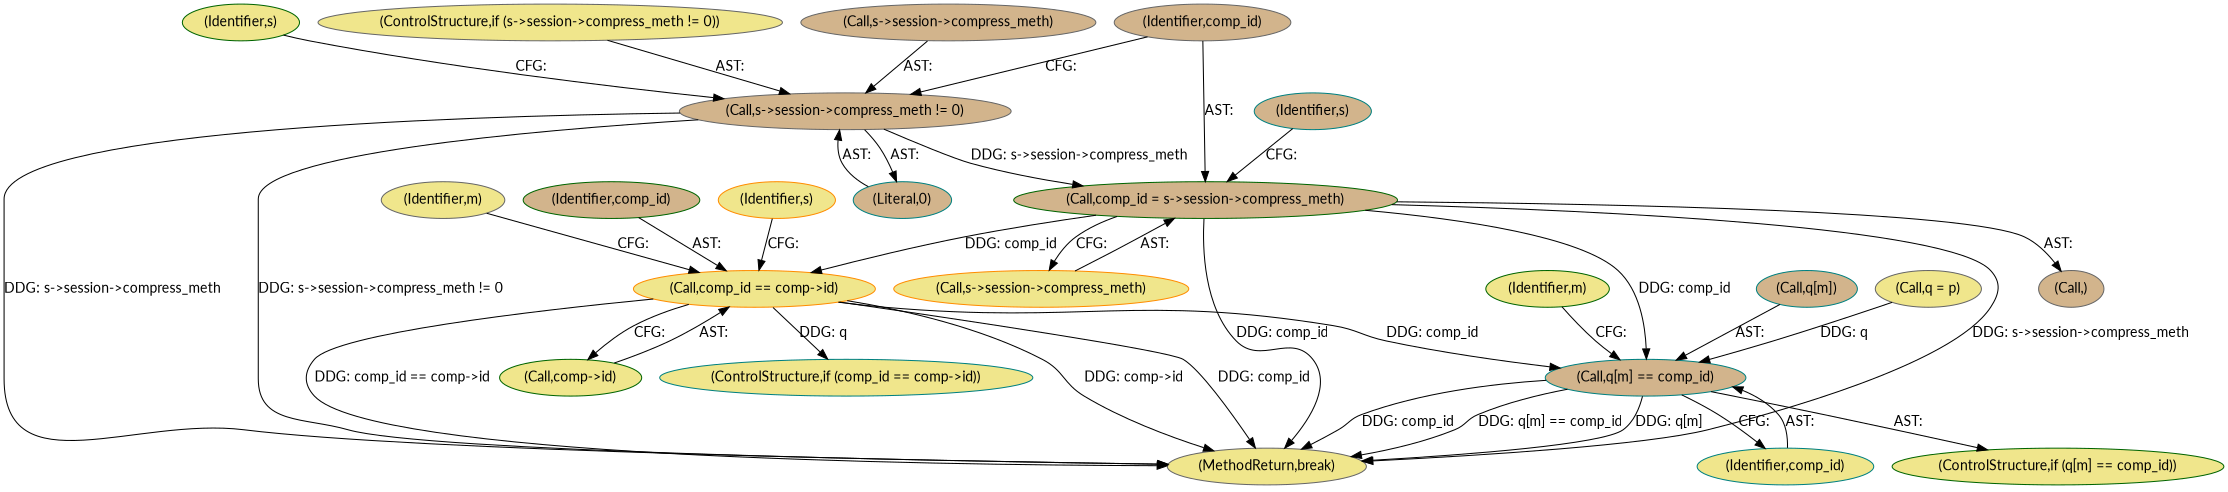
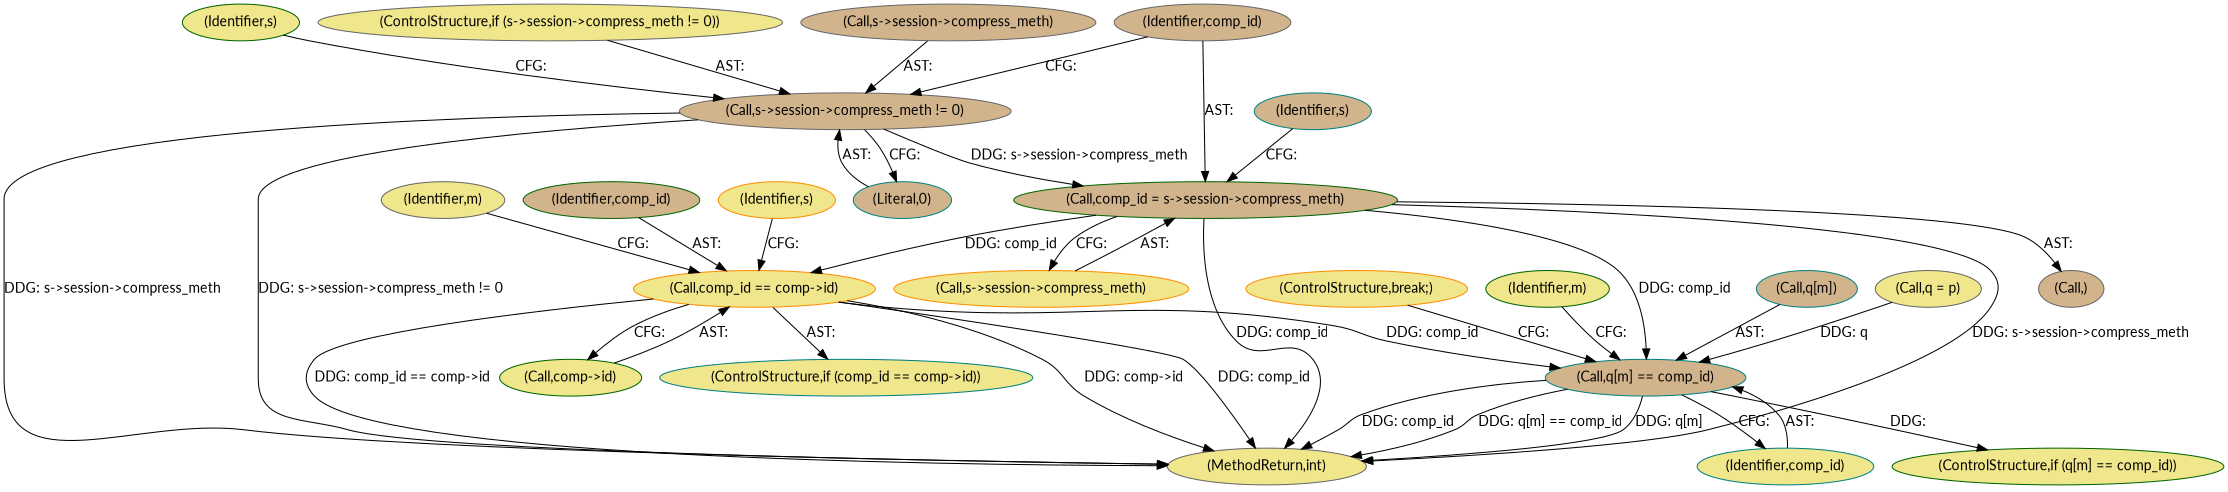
(907, 156) -> (907, 156)
none -> (1357, 289)
(823, 333) -> (823, 333)
(1910, 422) -> (1910, 422)
(1267, 467) -> (1267, 467)
